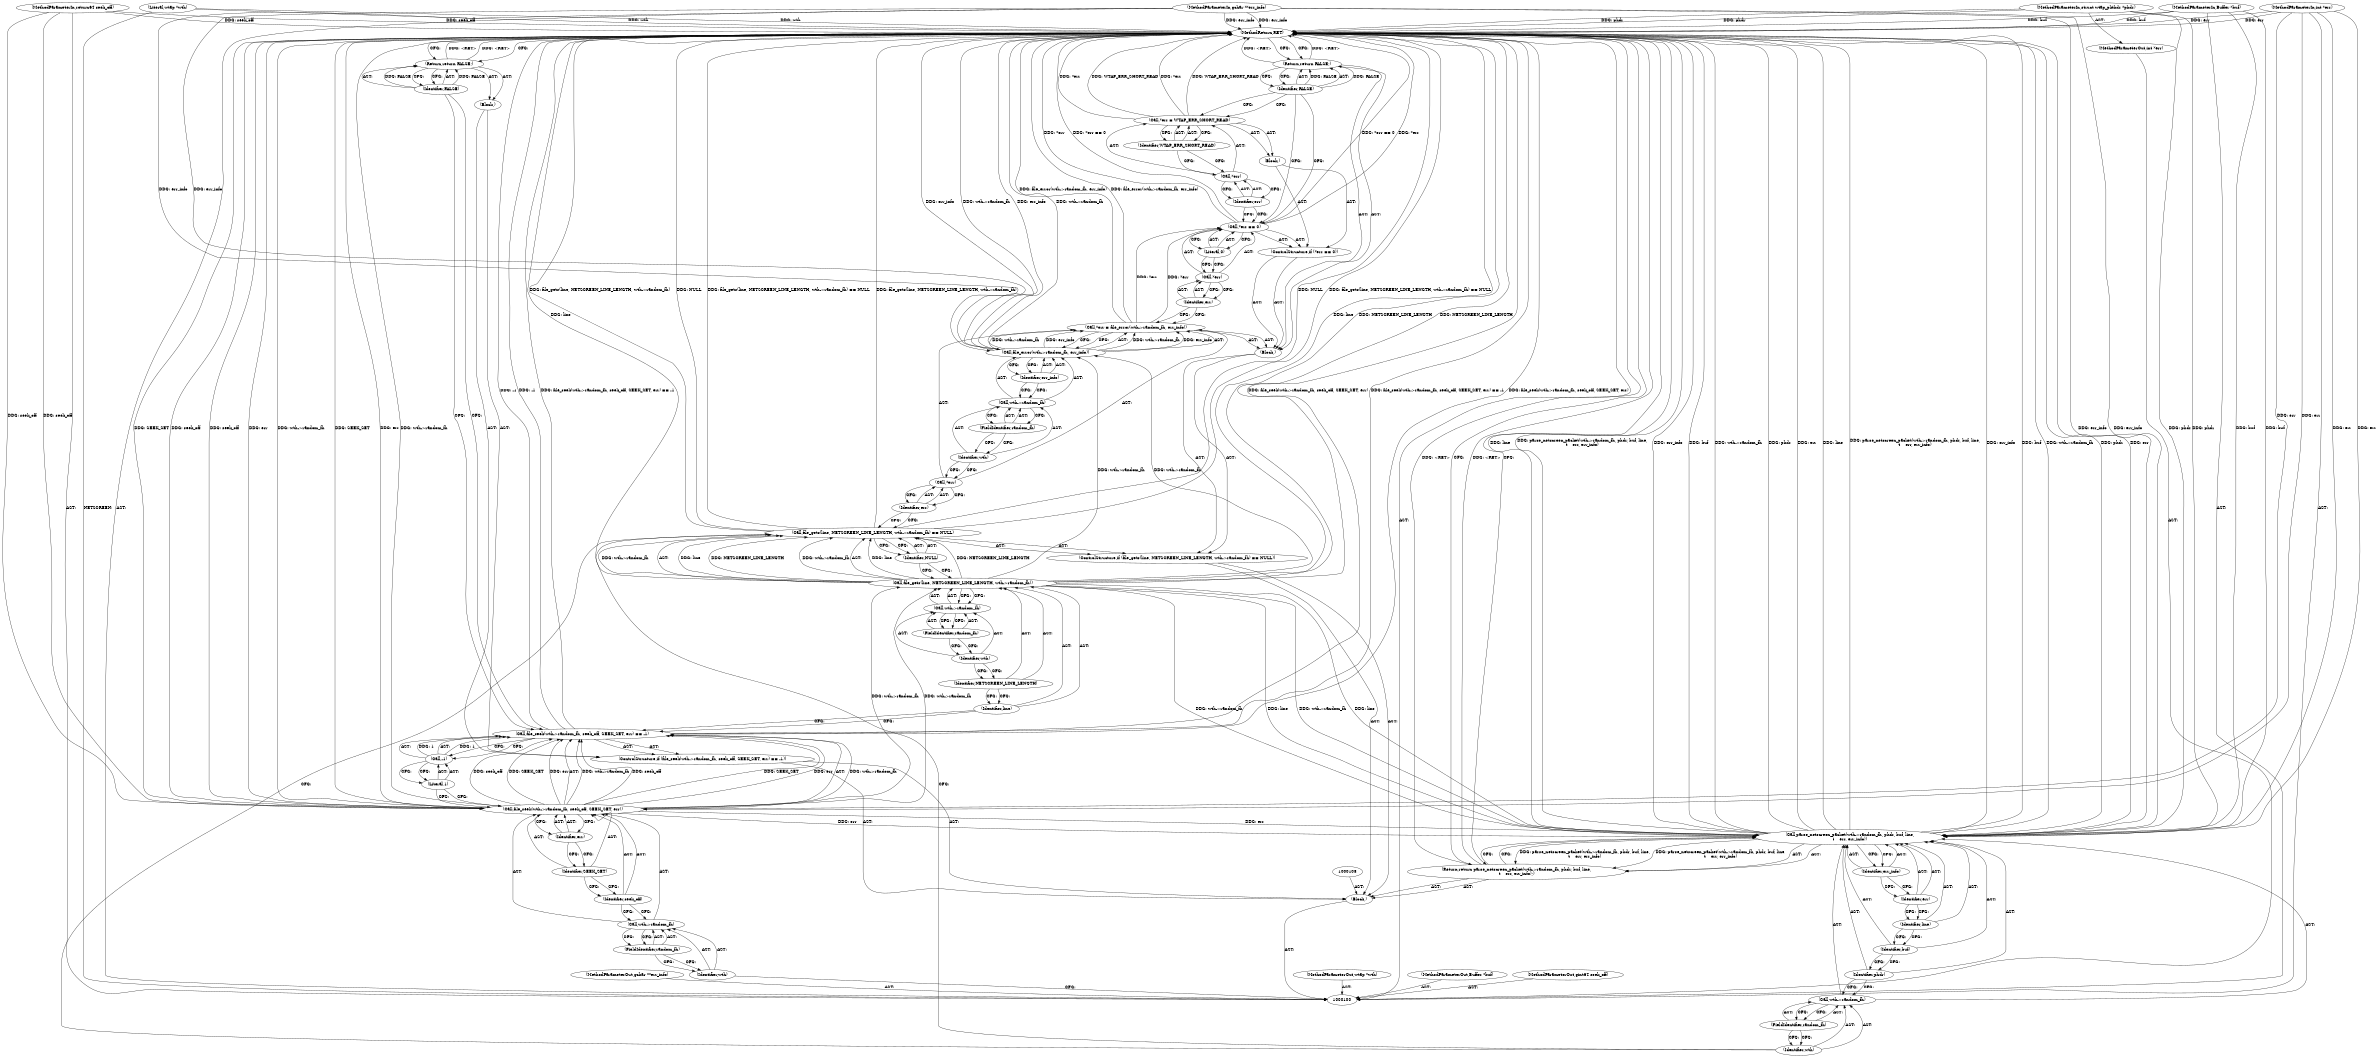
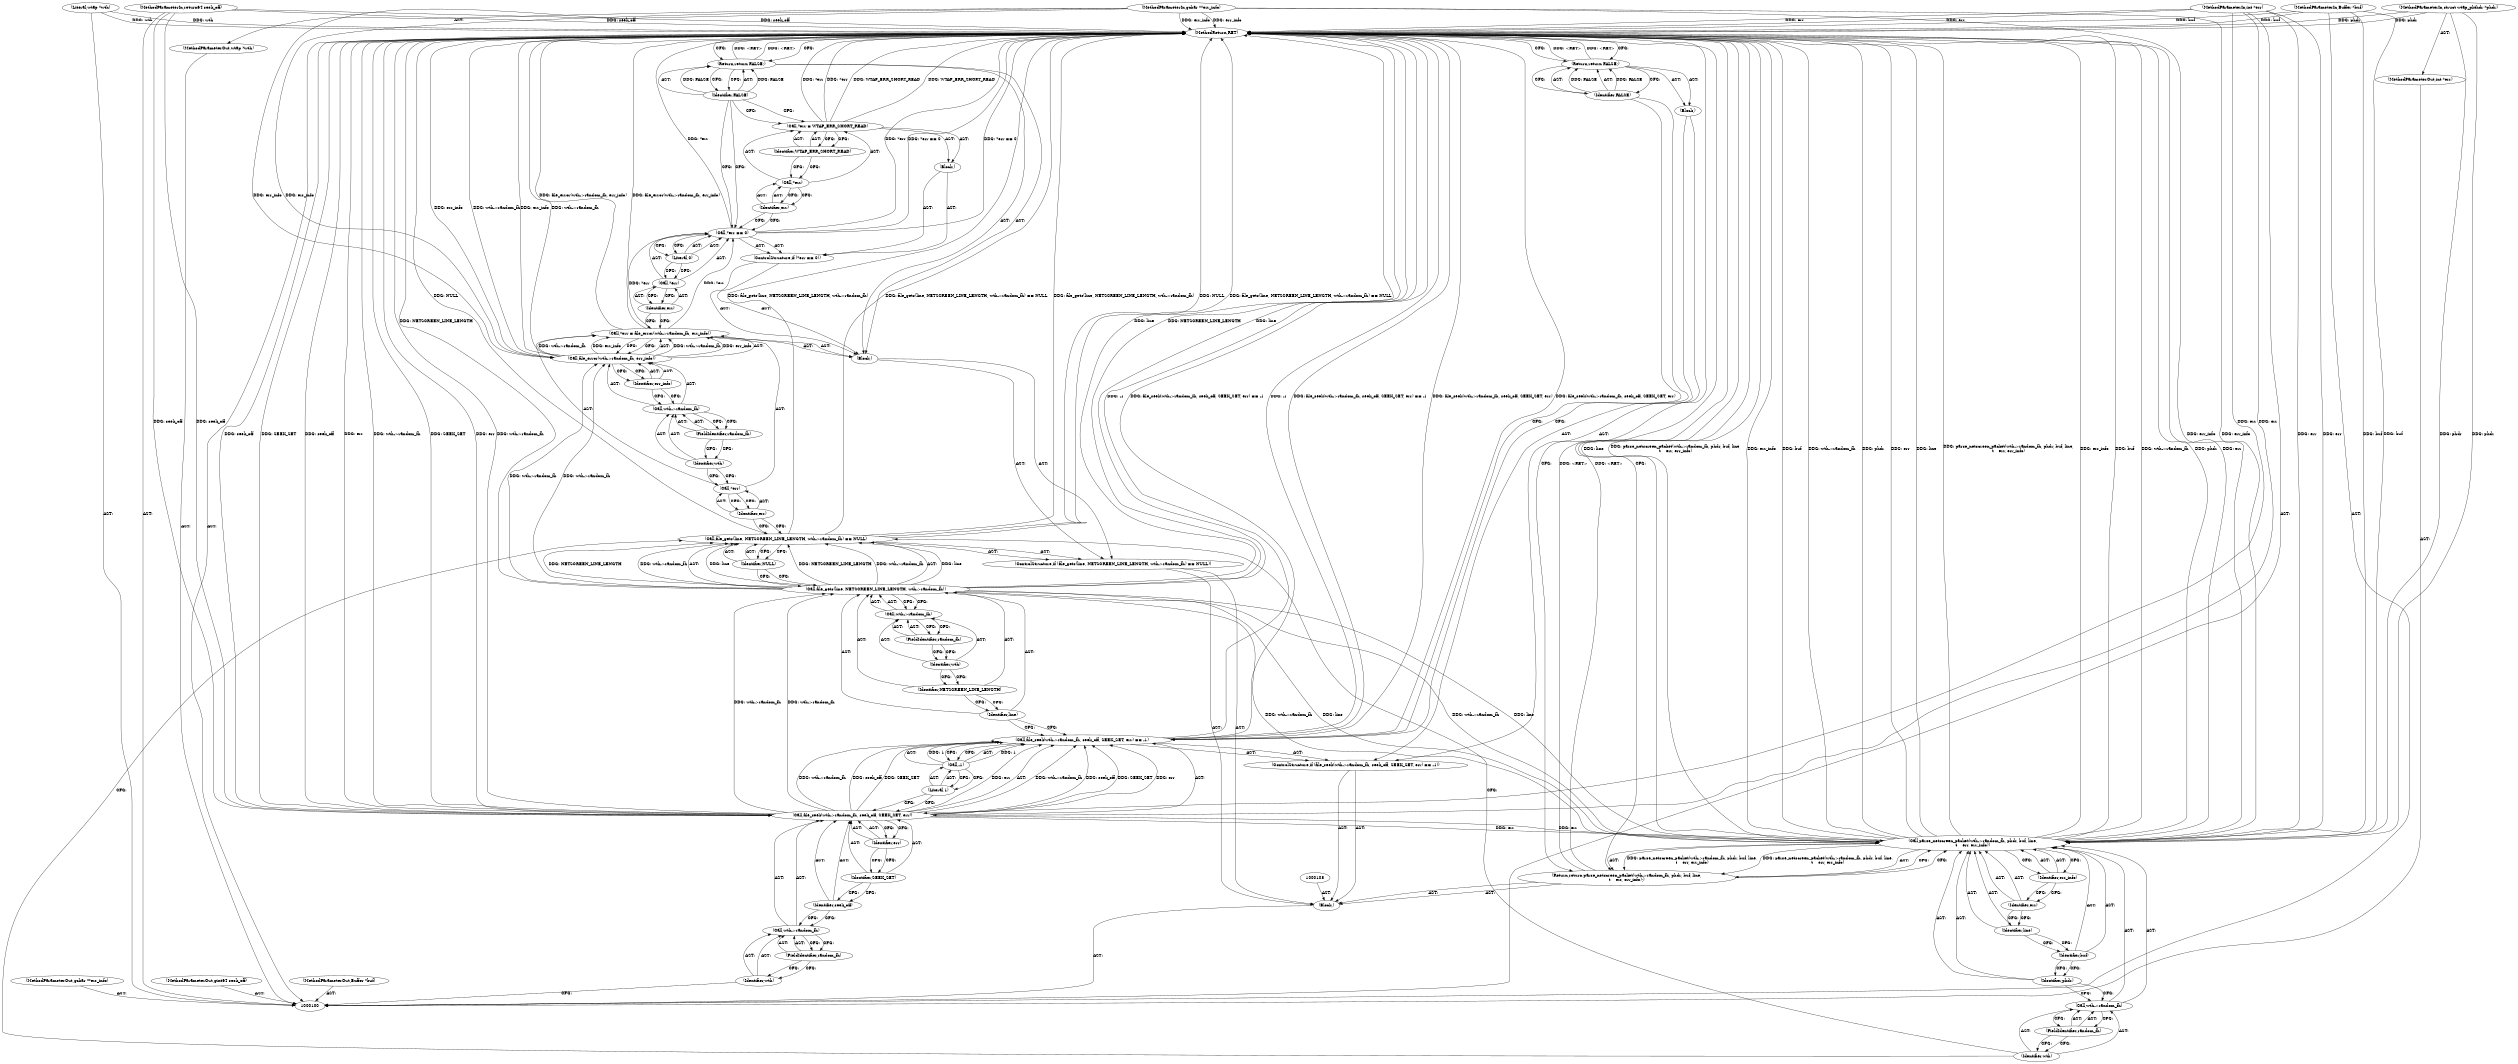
(99, 508) -> (109, 514)
(107, 636) -> (677, 13)
